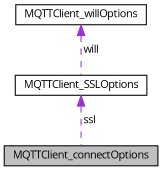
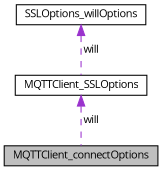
(81, 15) -> (81, 15)
(88, 121) -> (90, 121)
